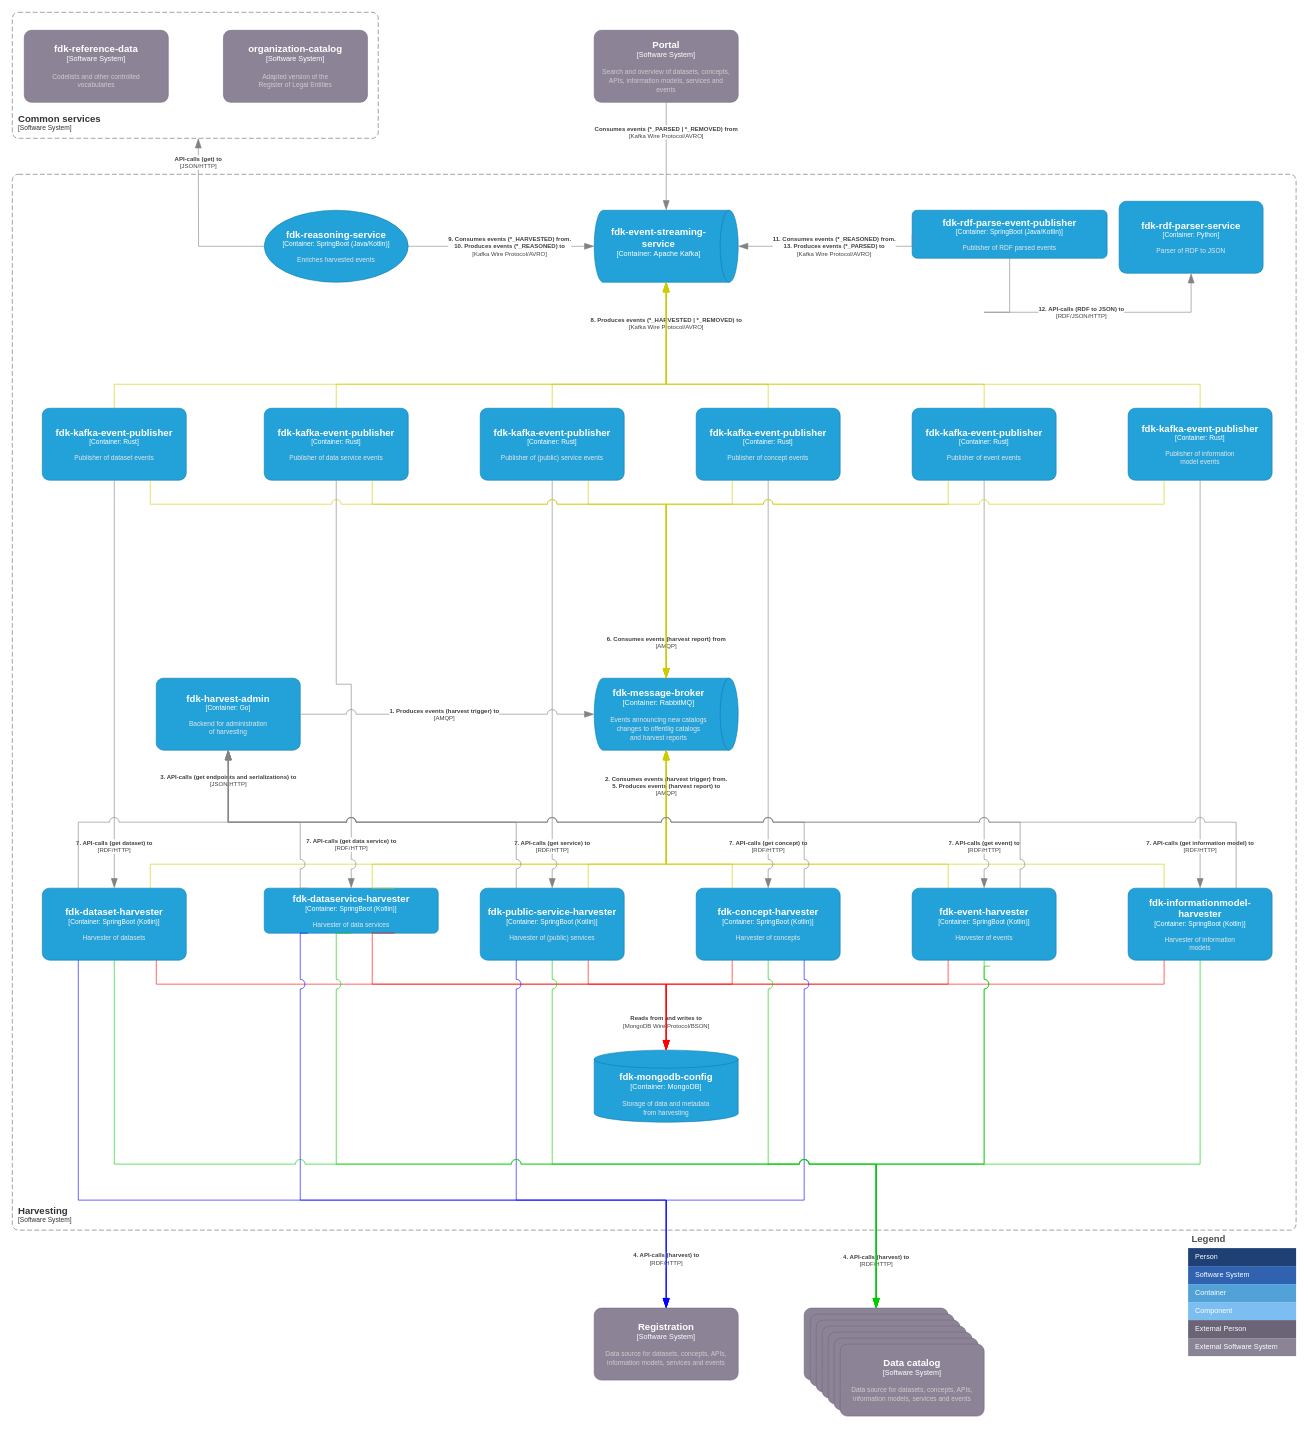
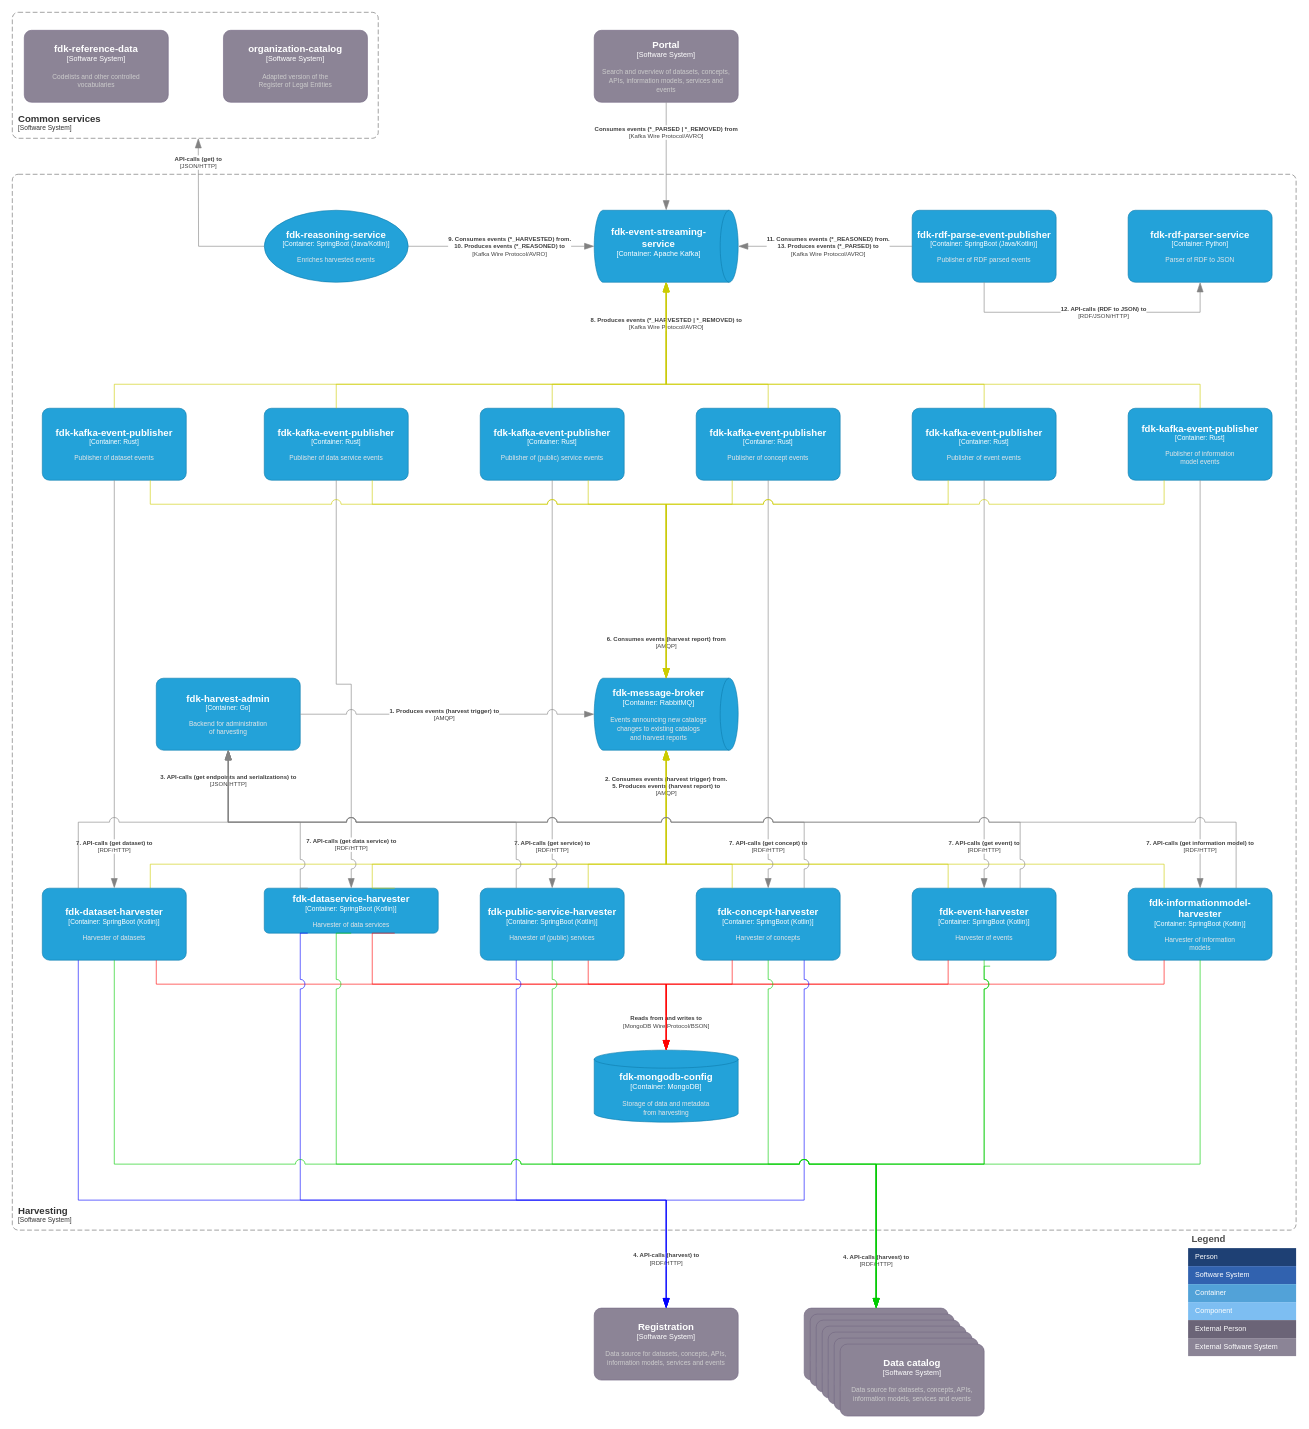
(1010, 234) -> (984, 246)
(1191, 237) -> (1200, 246)
(659, 714) -> (659, 714)
